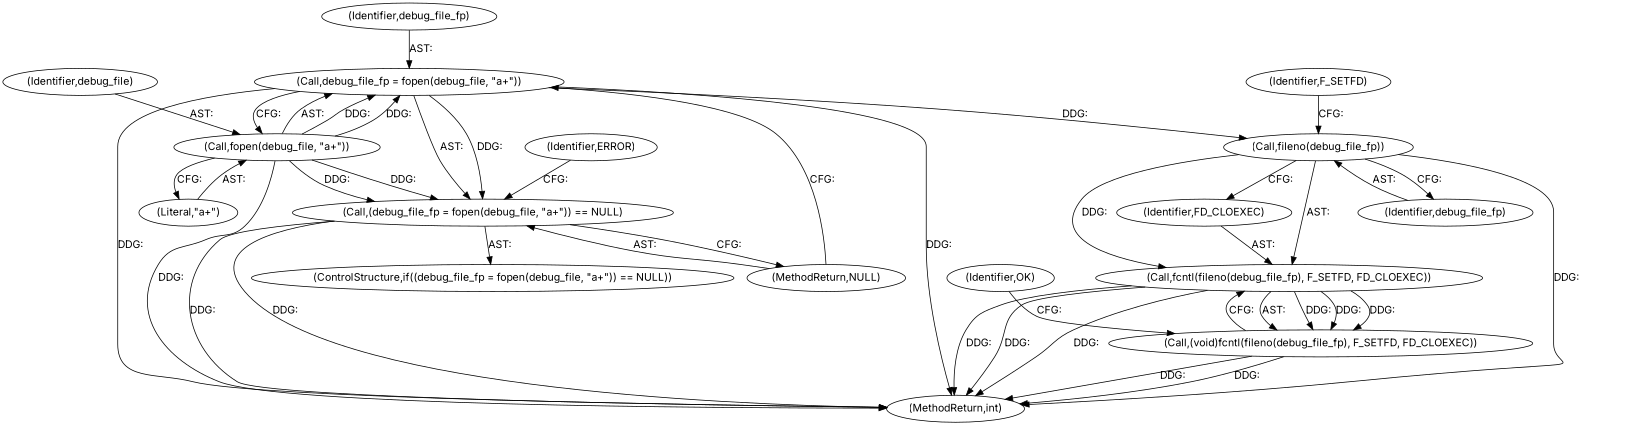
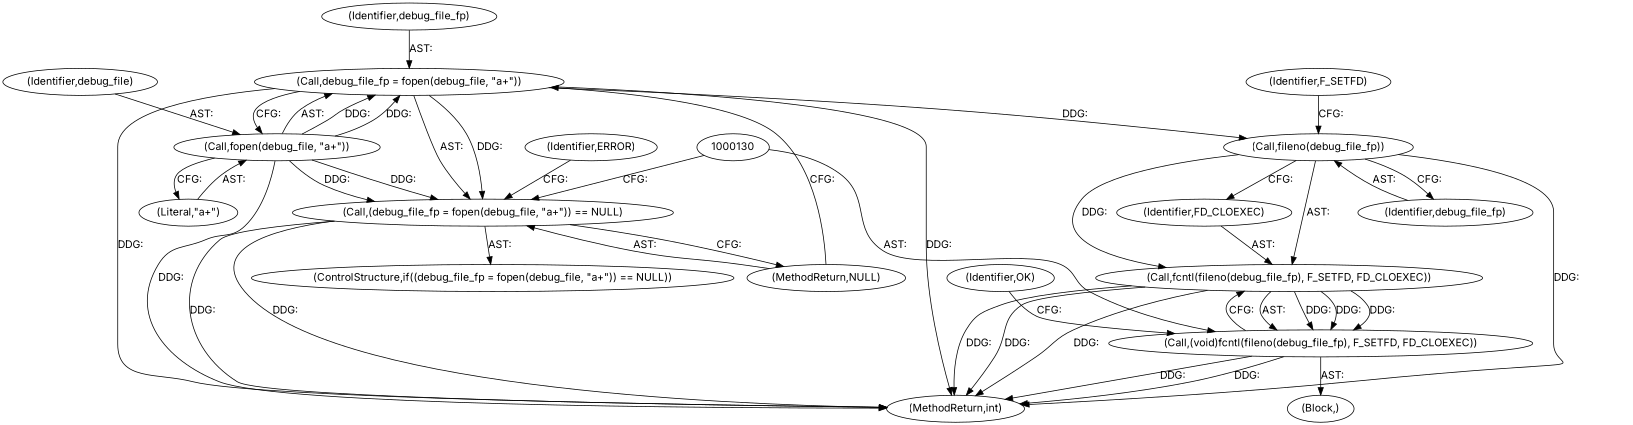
none -> (733, 147)
none -> (1321, 409)
